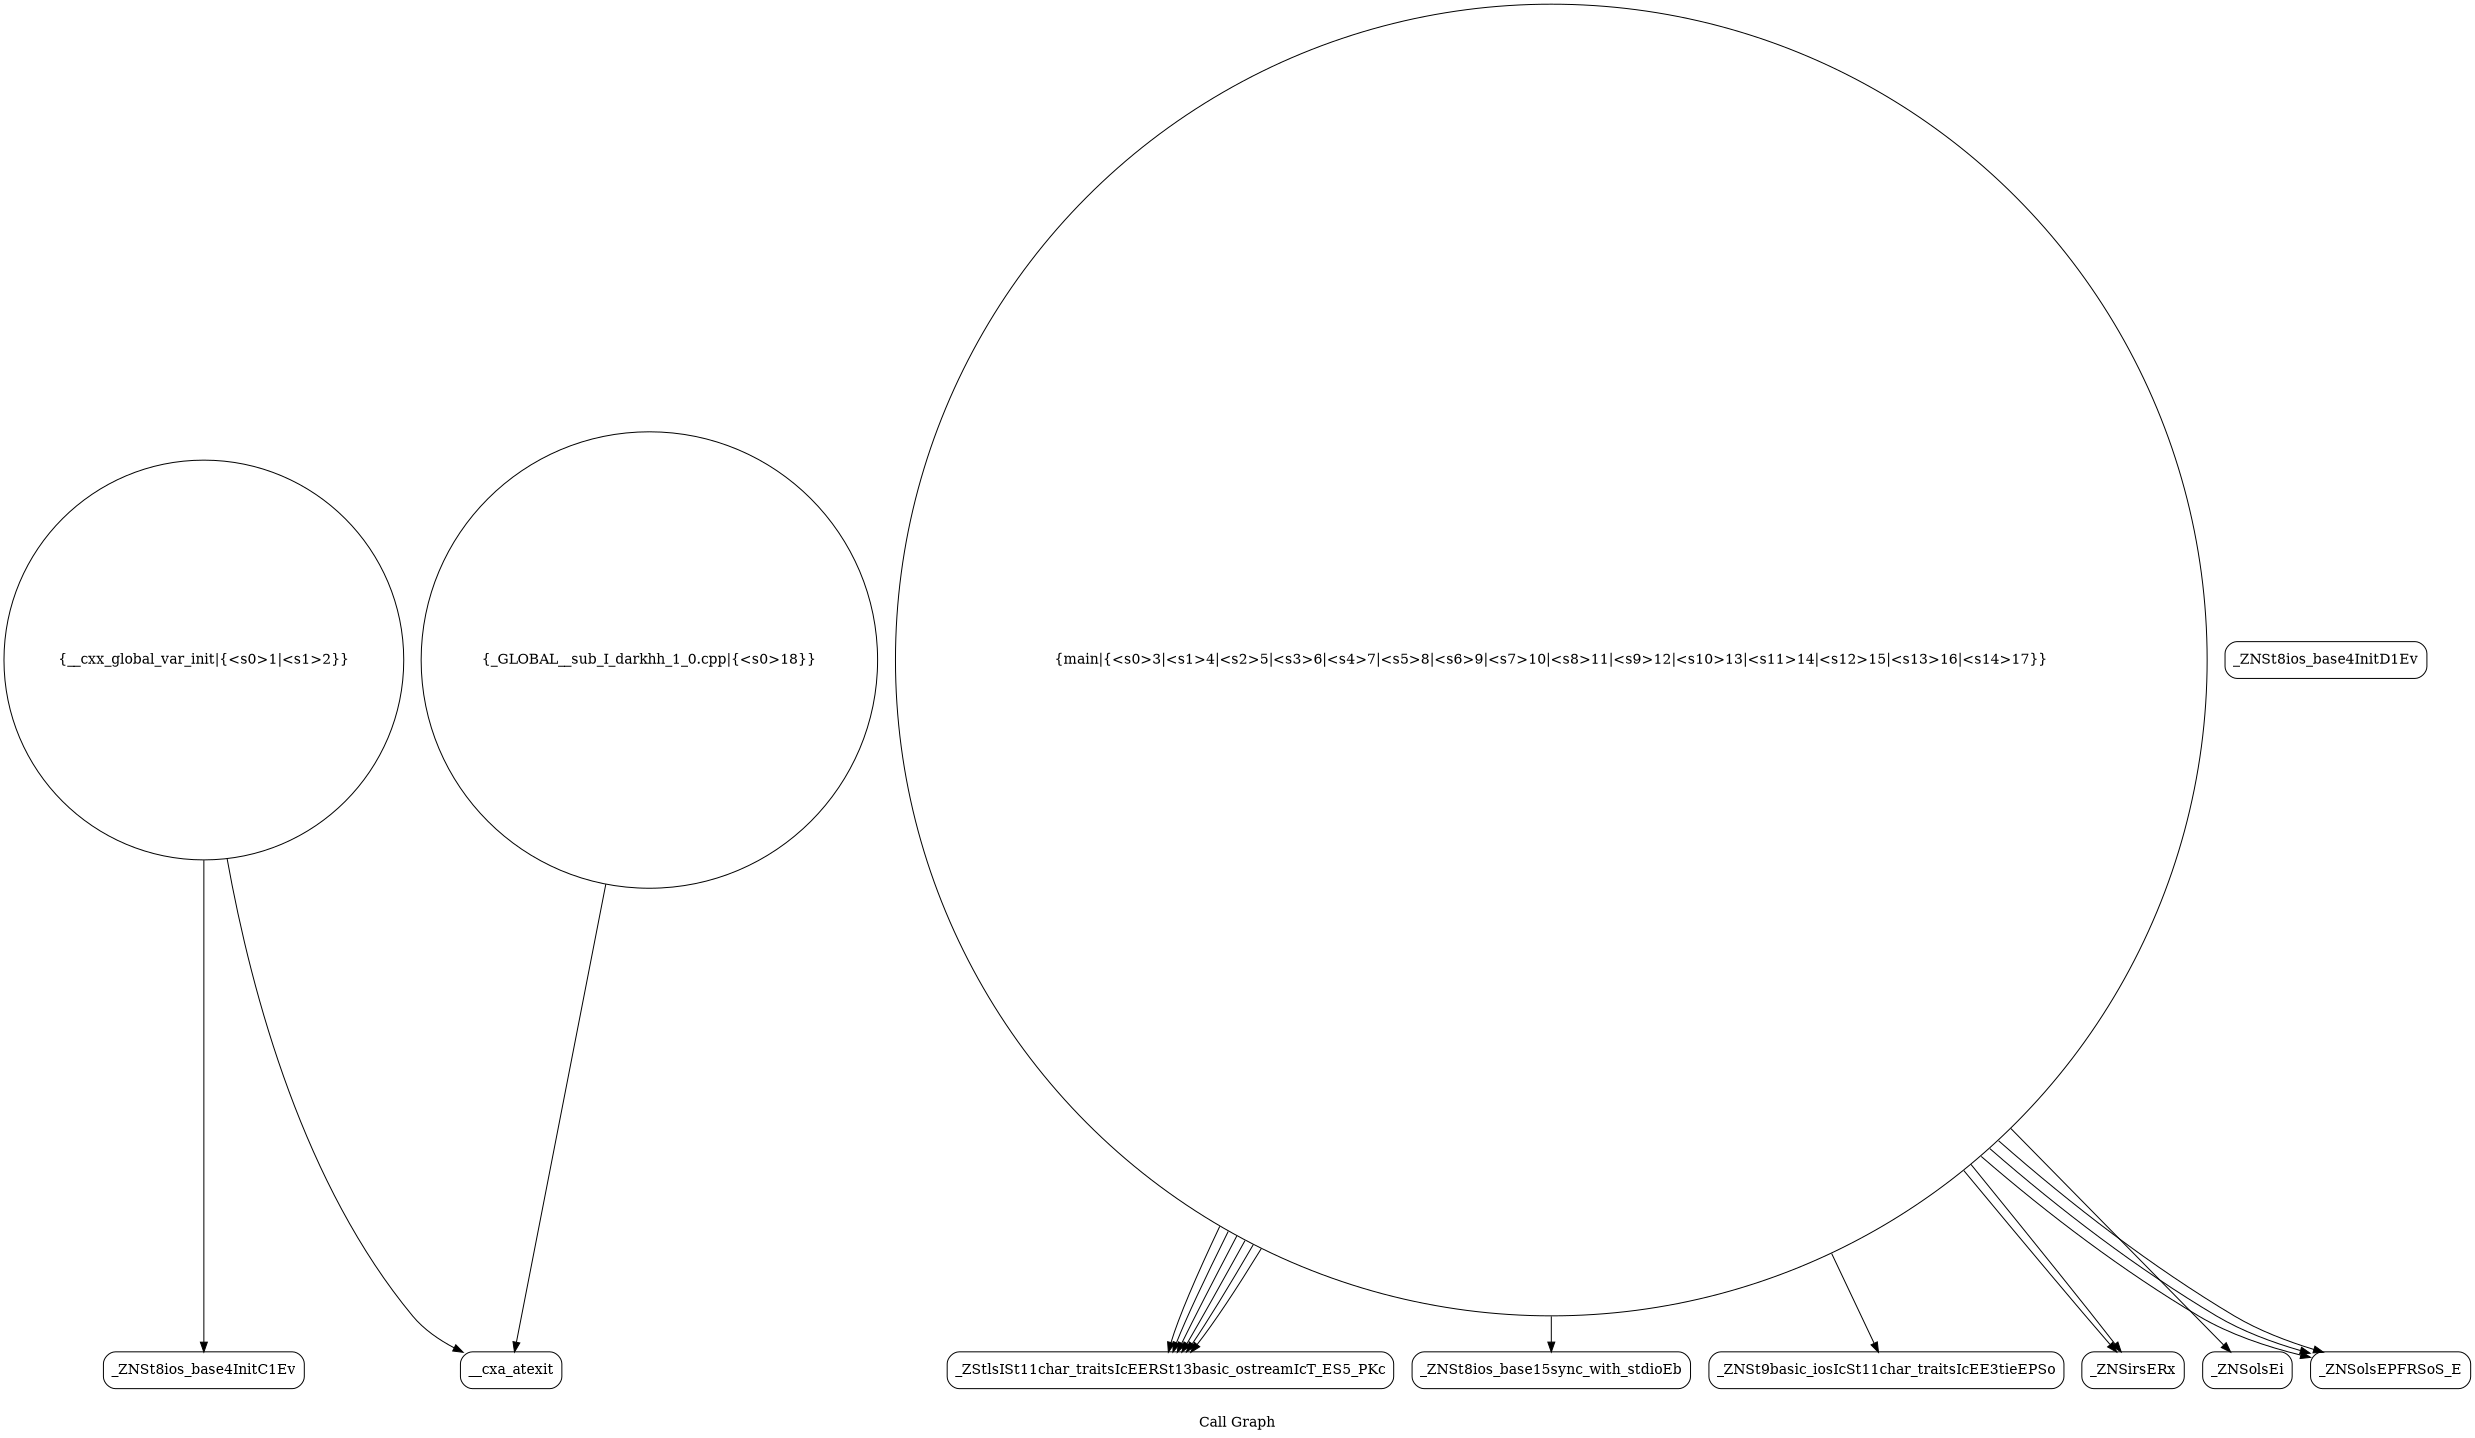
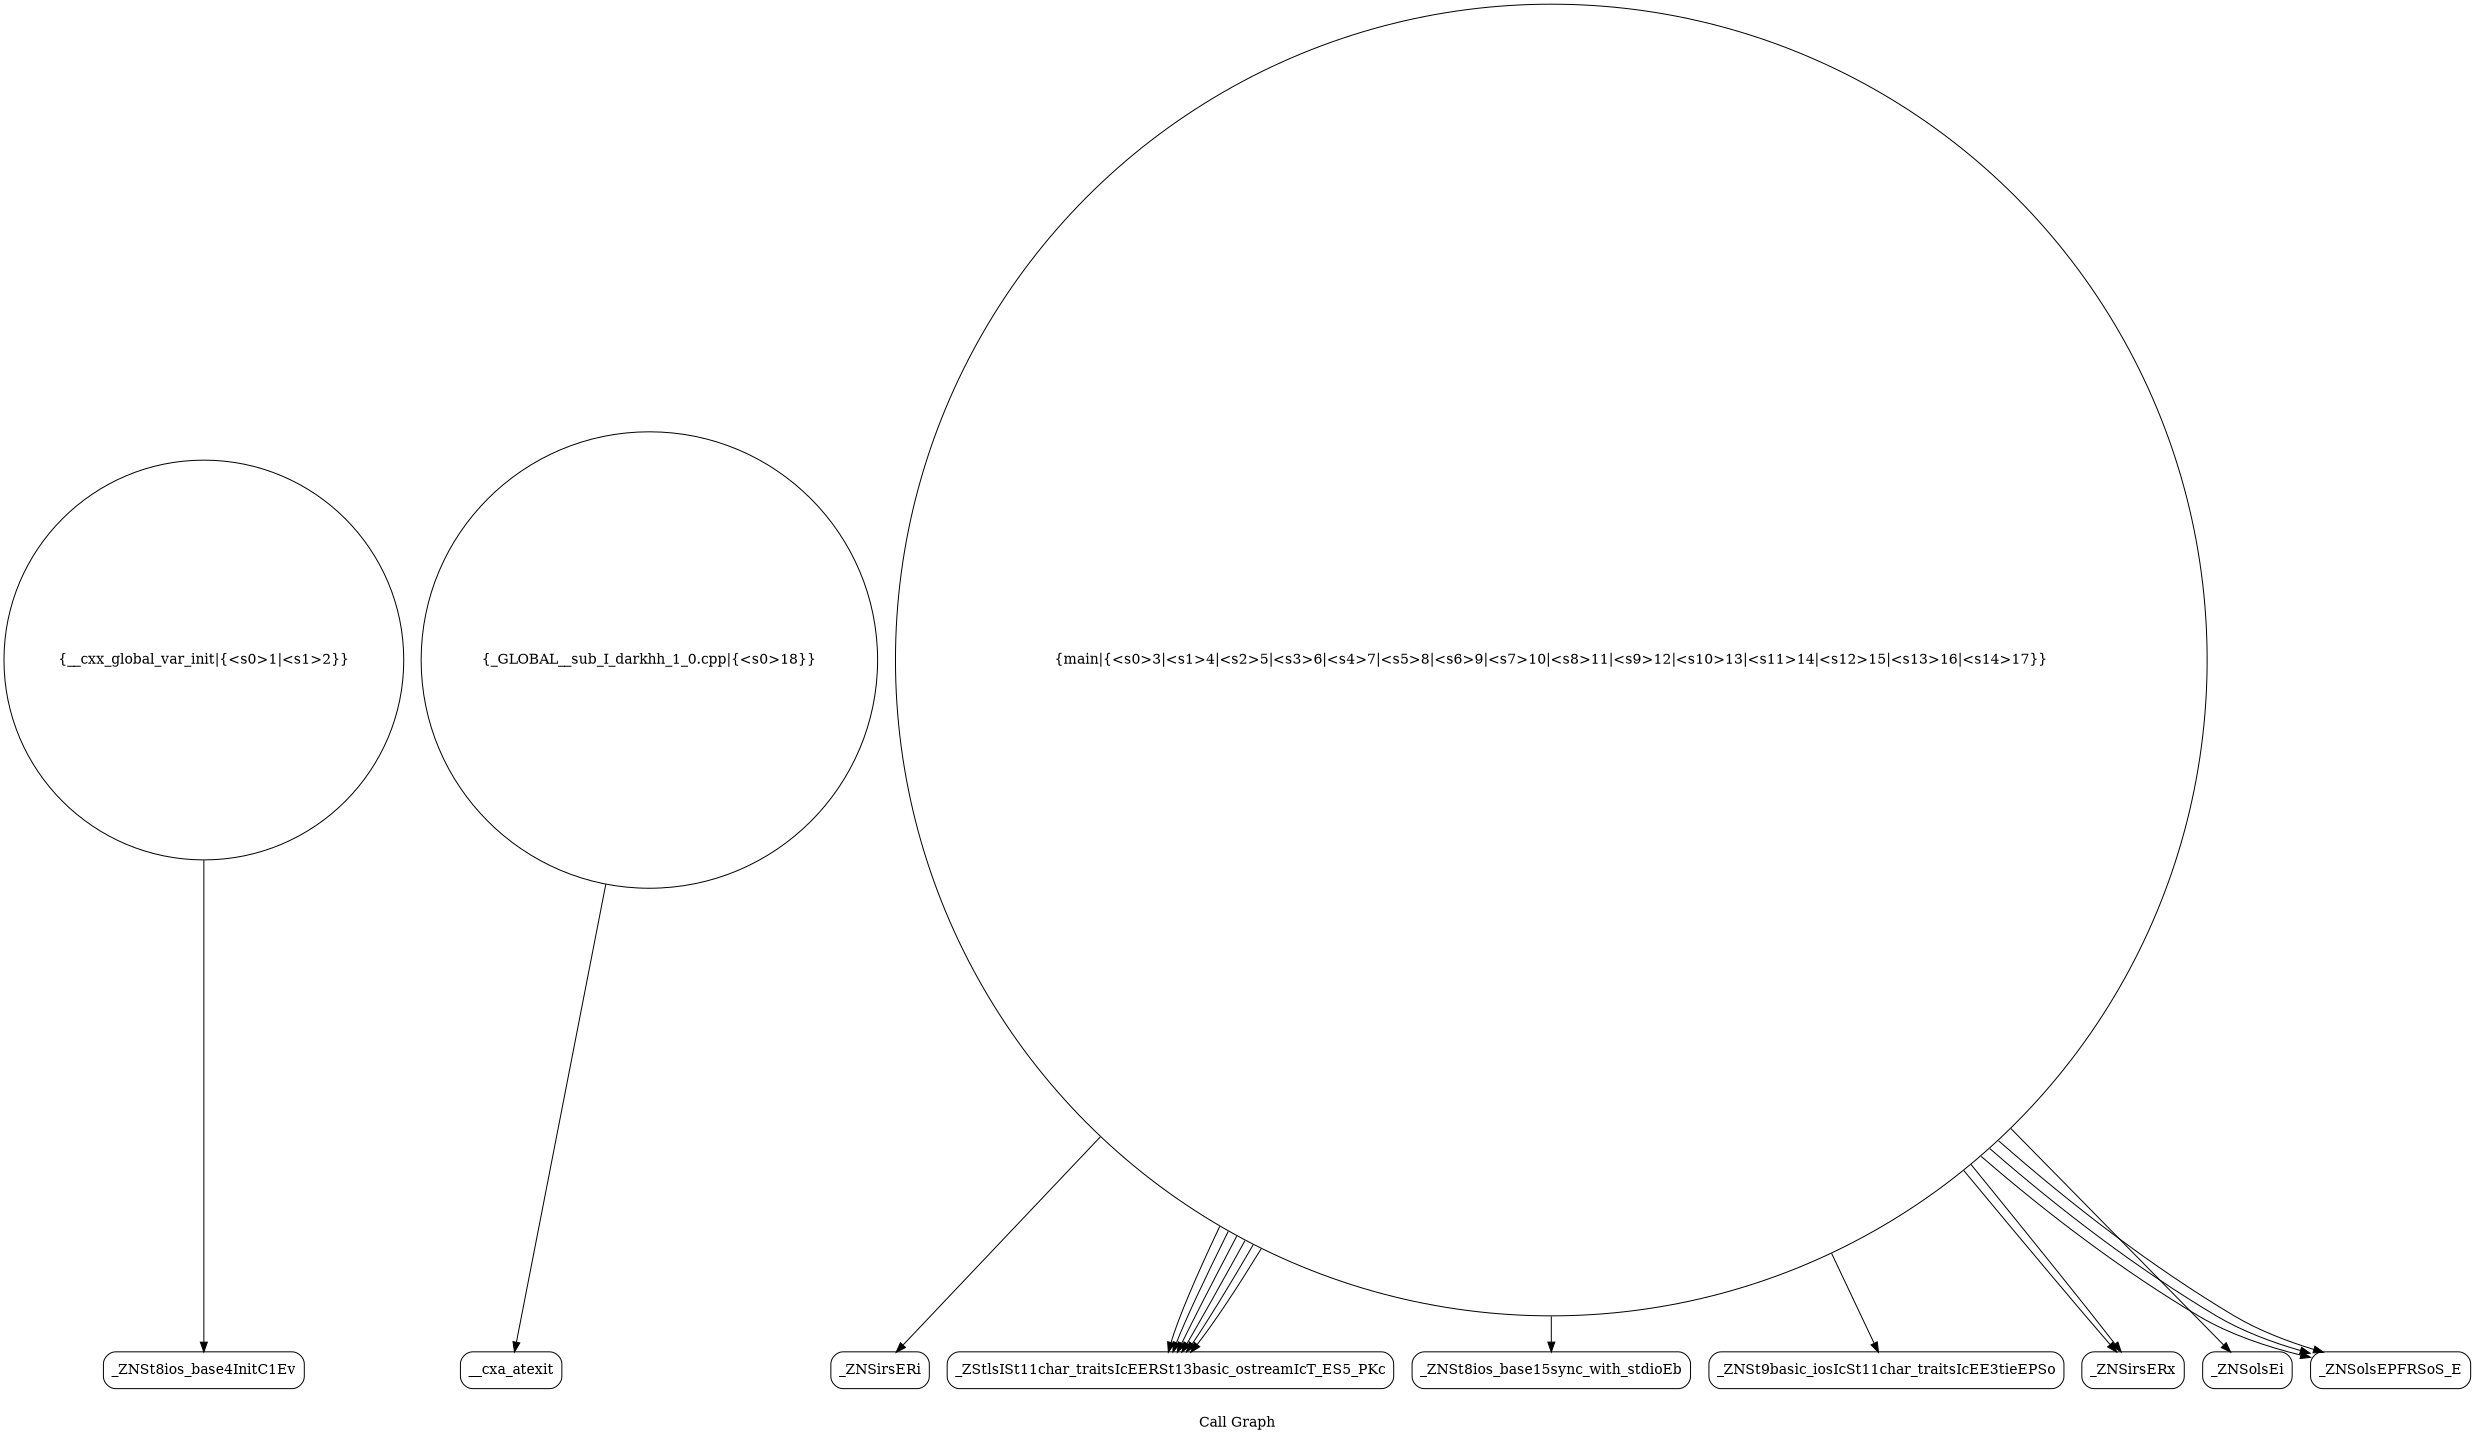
(2326, 660) -> none
(302, 1123) -> none
none -> (880, 1370)
